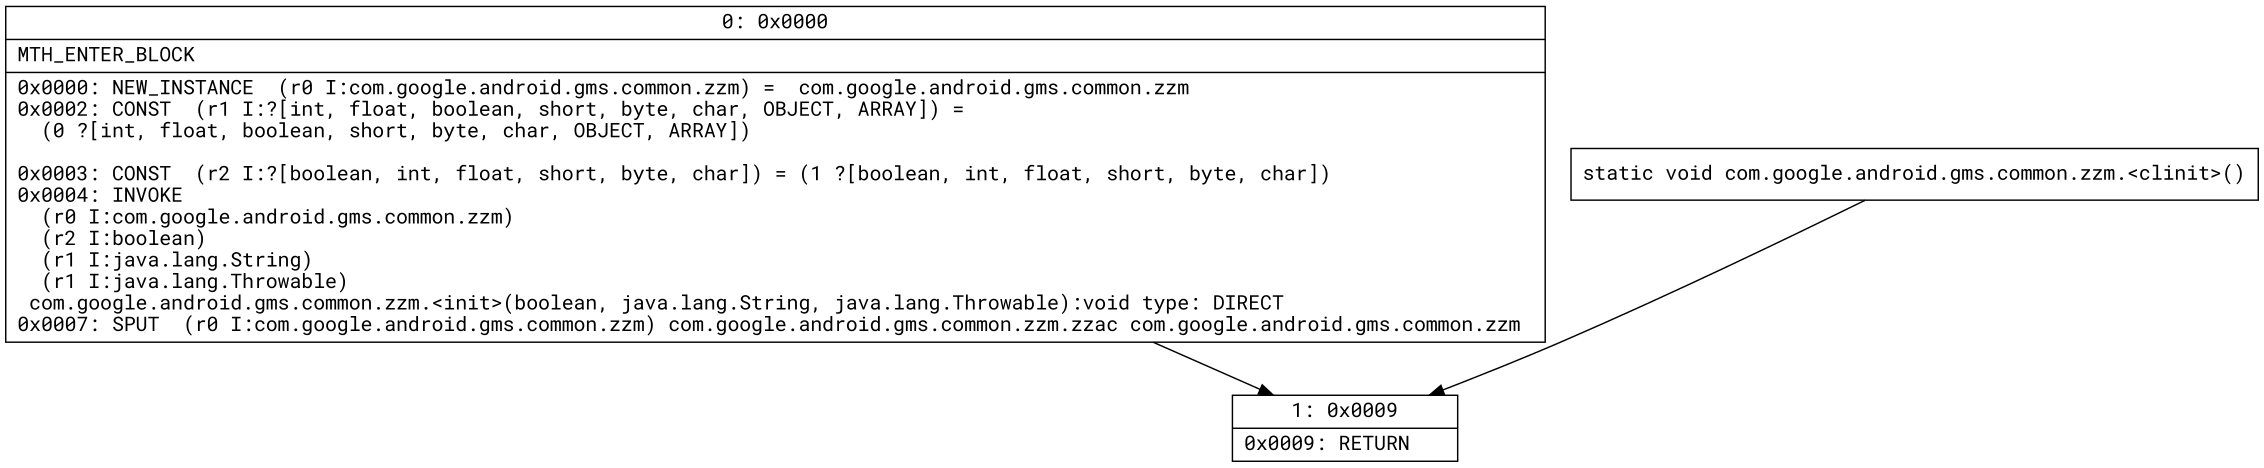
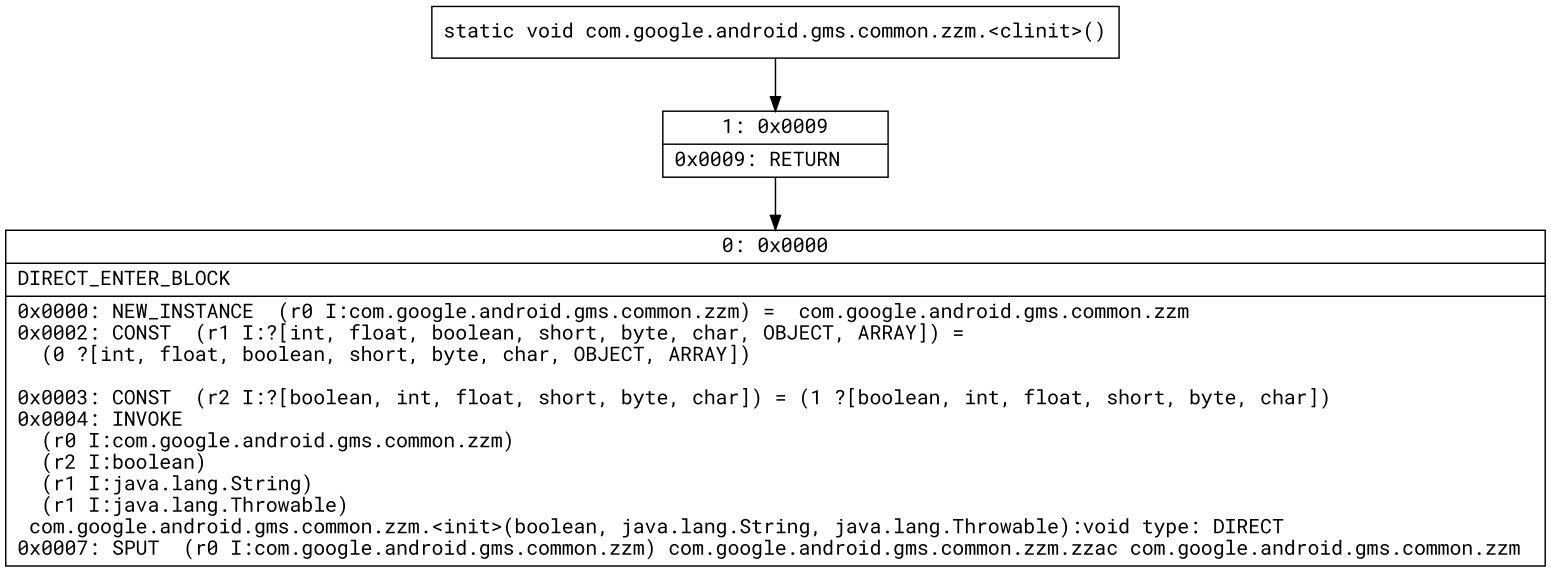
(106, 55) -> (124, 279)
(1207, 366) -> (775, 196)
